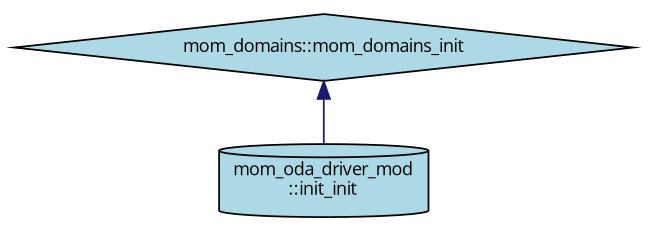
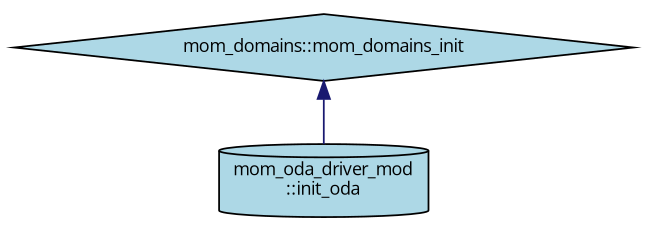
(324, 181) -> (324, 181)
